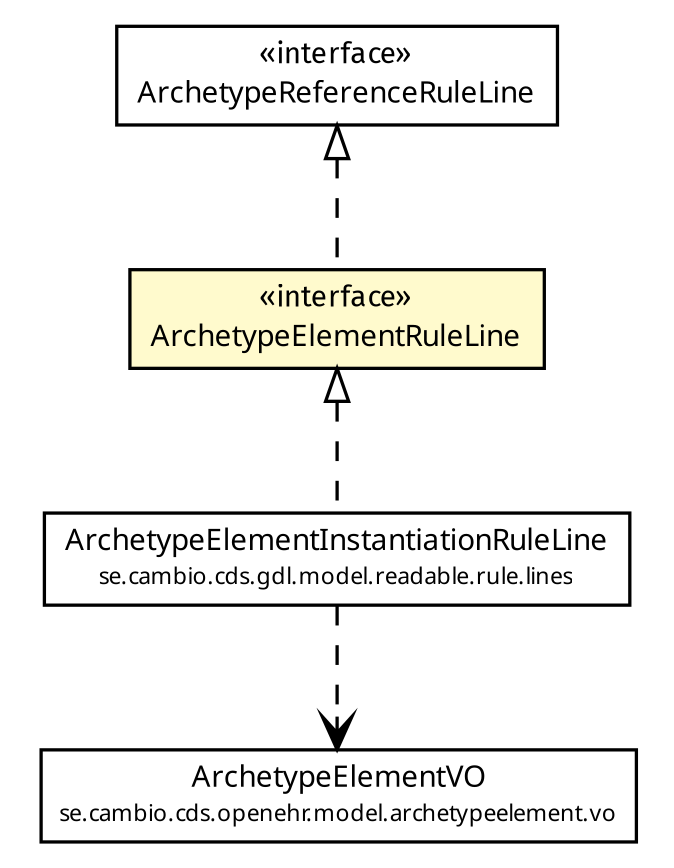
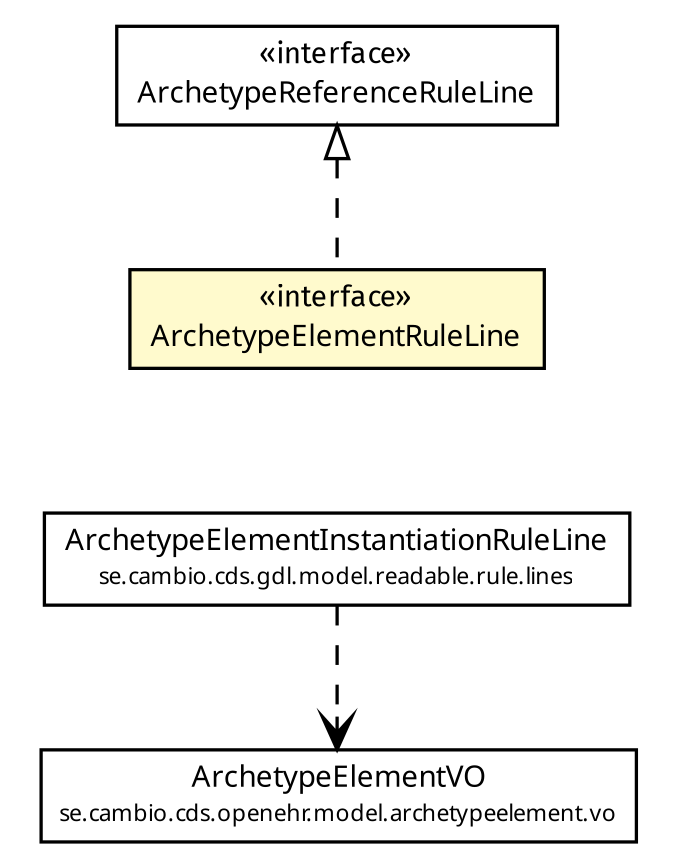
(337, 457) -> none
